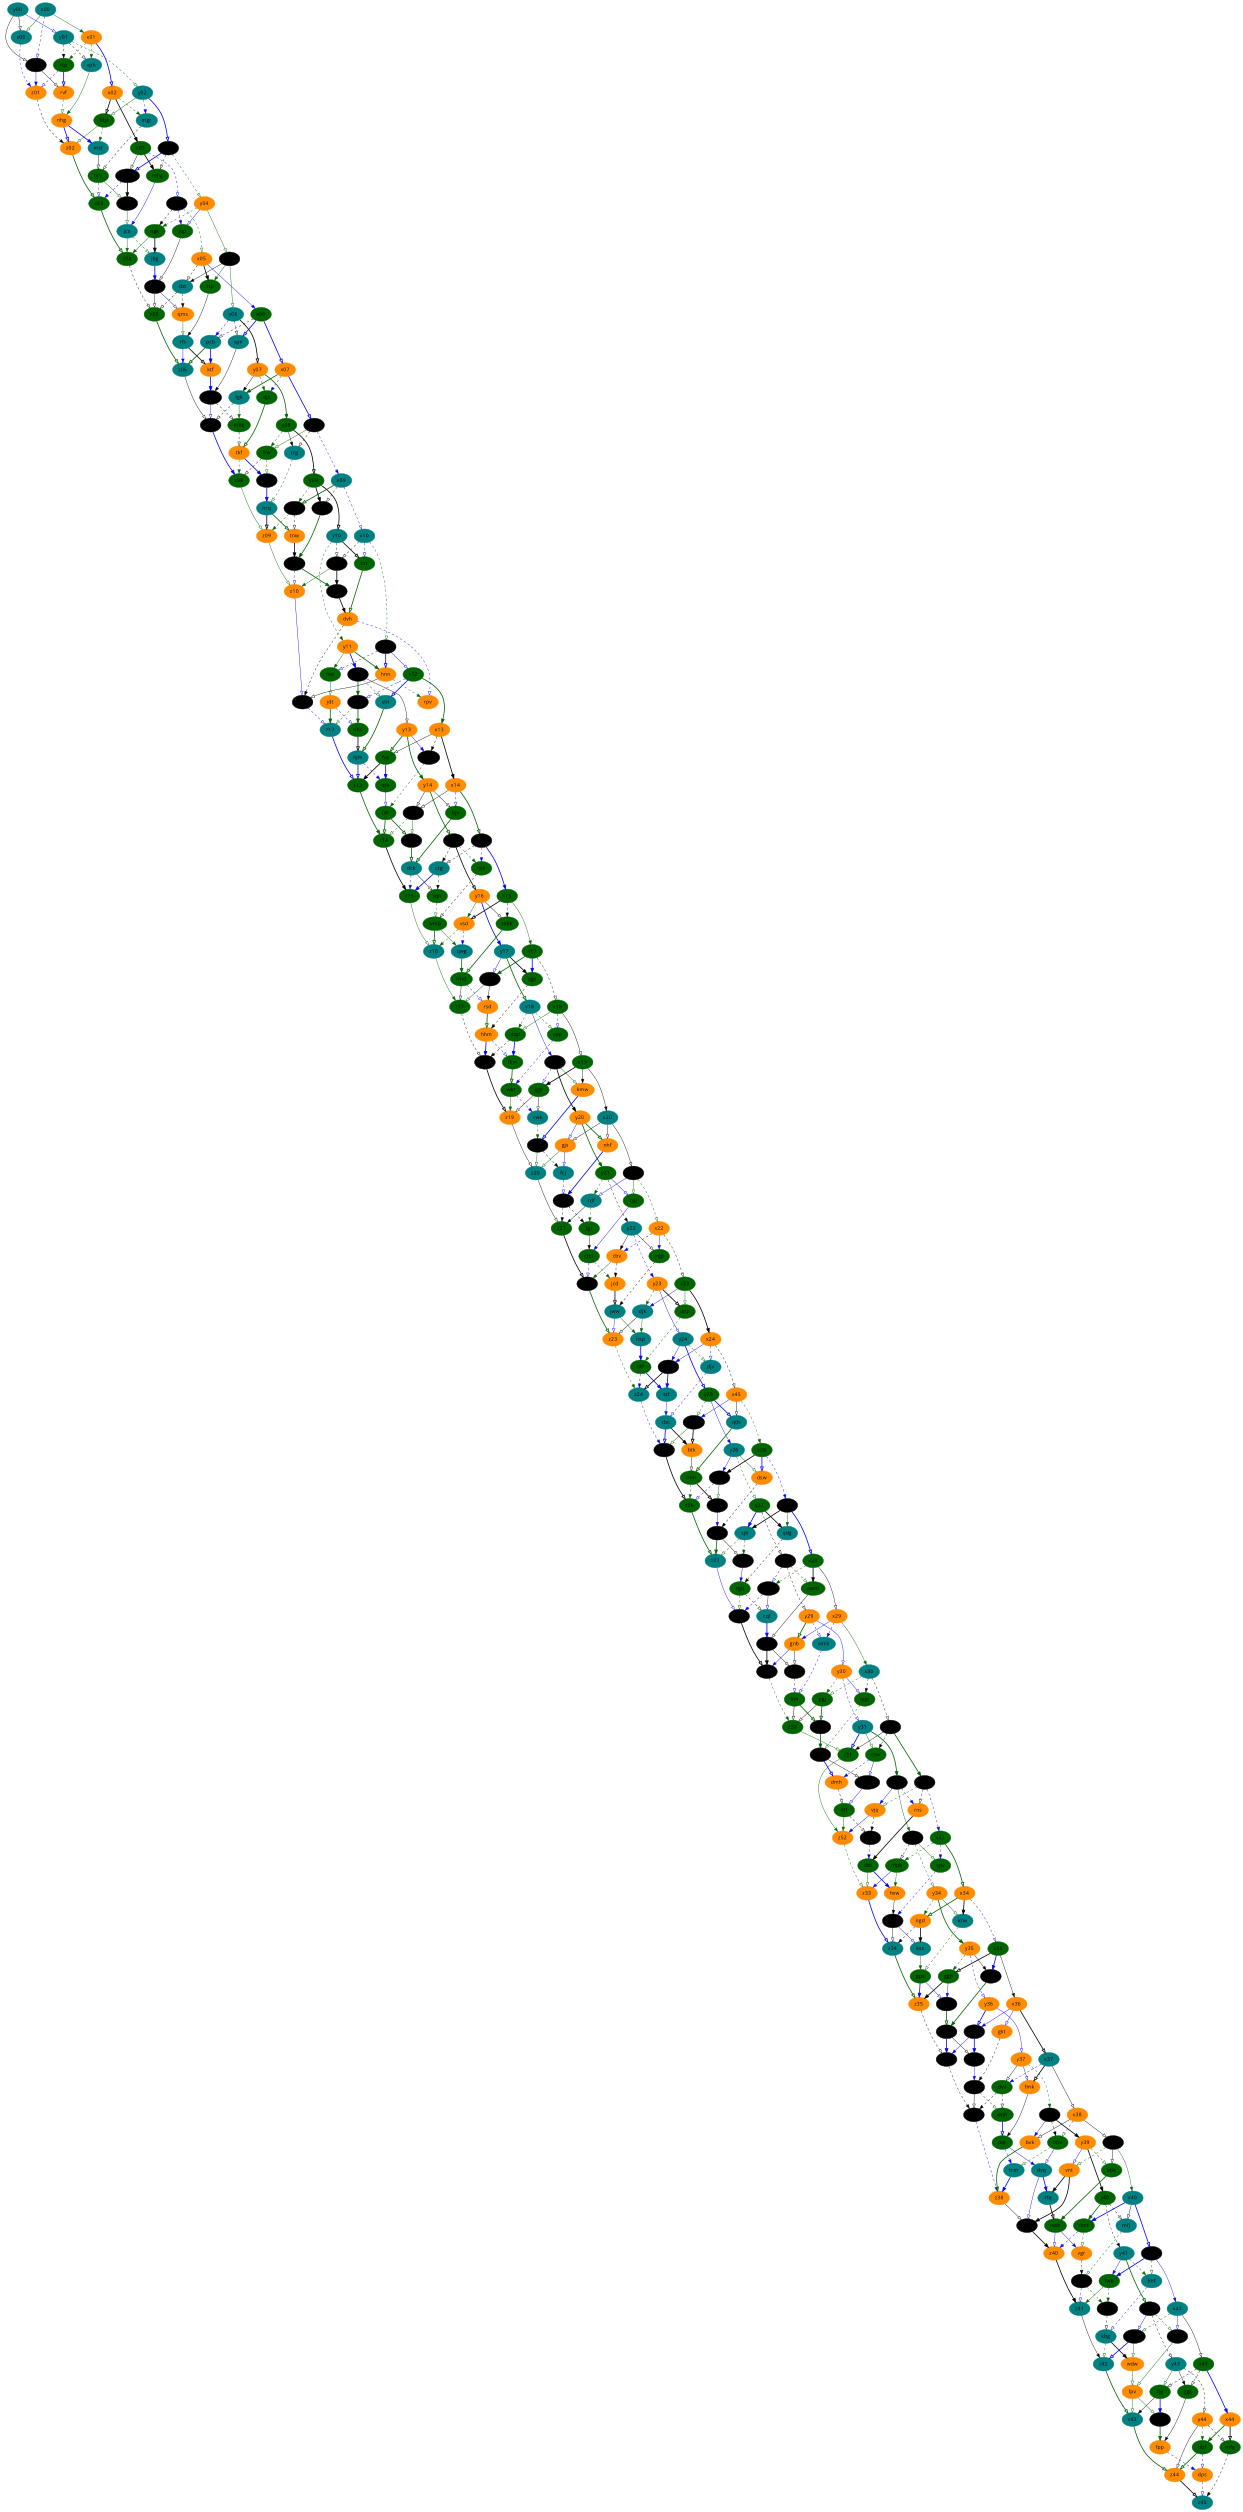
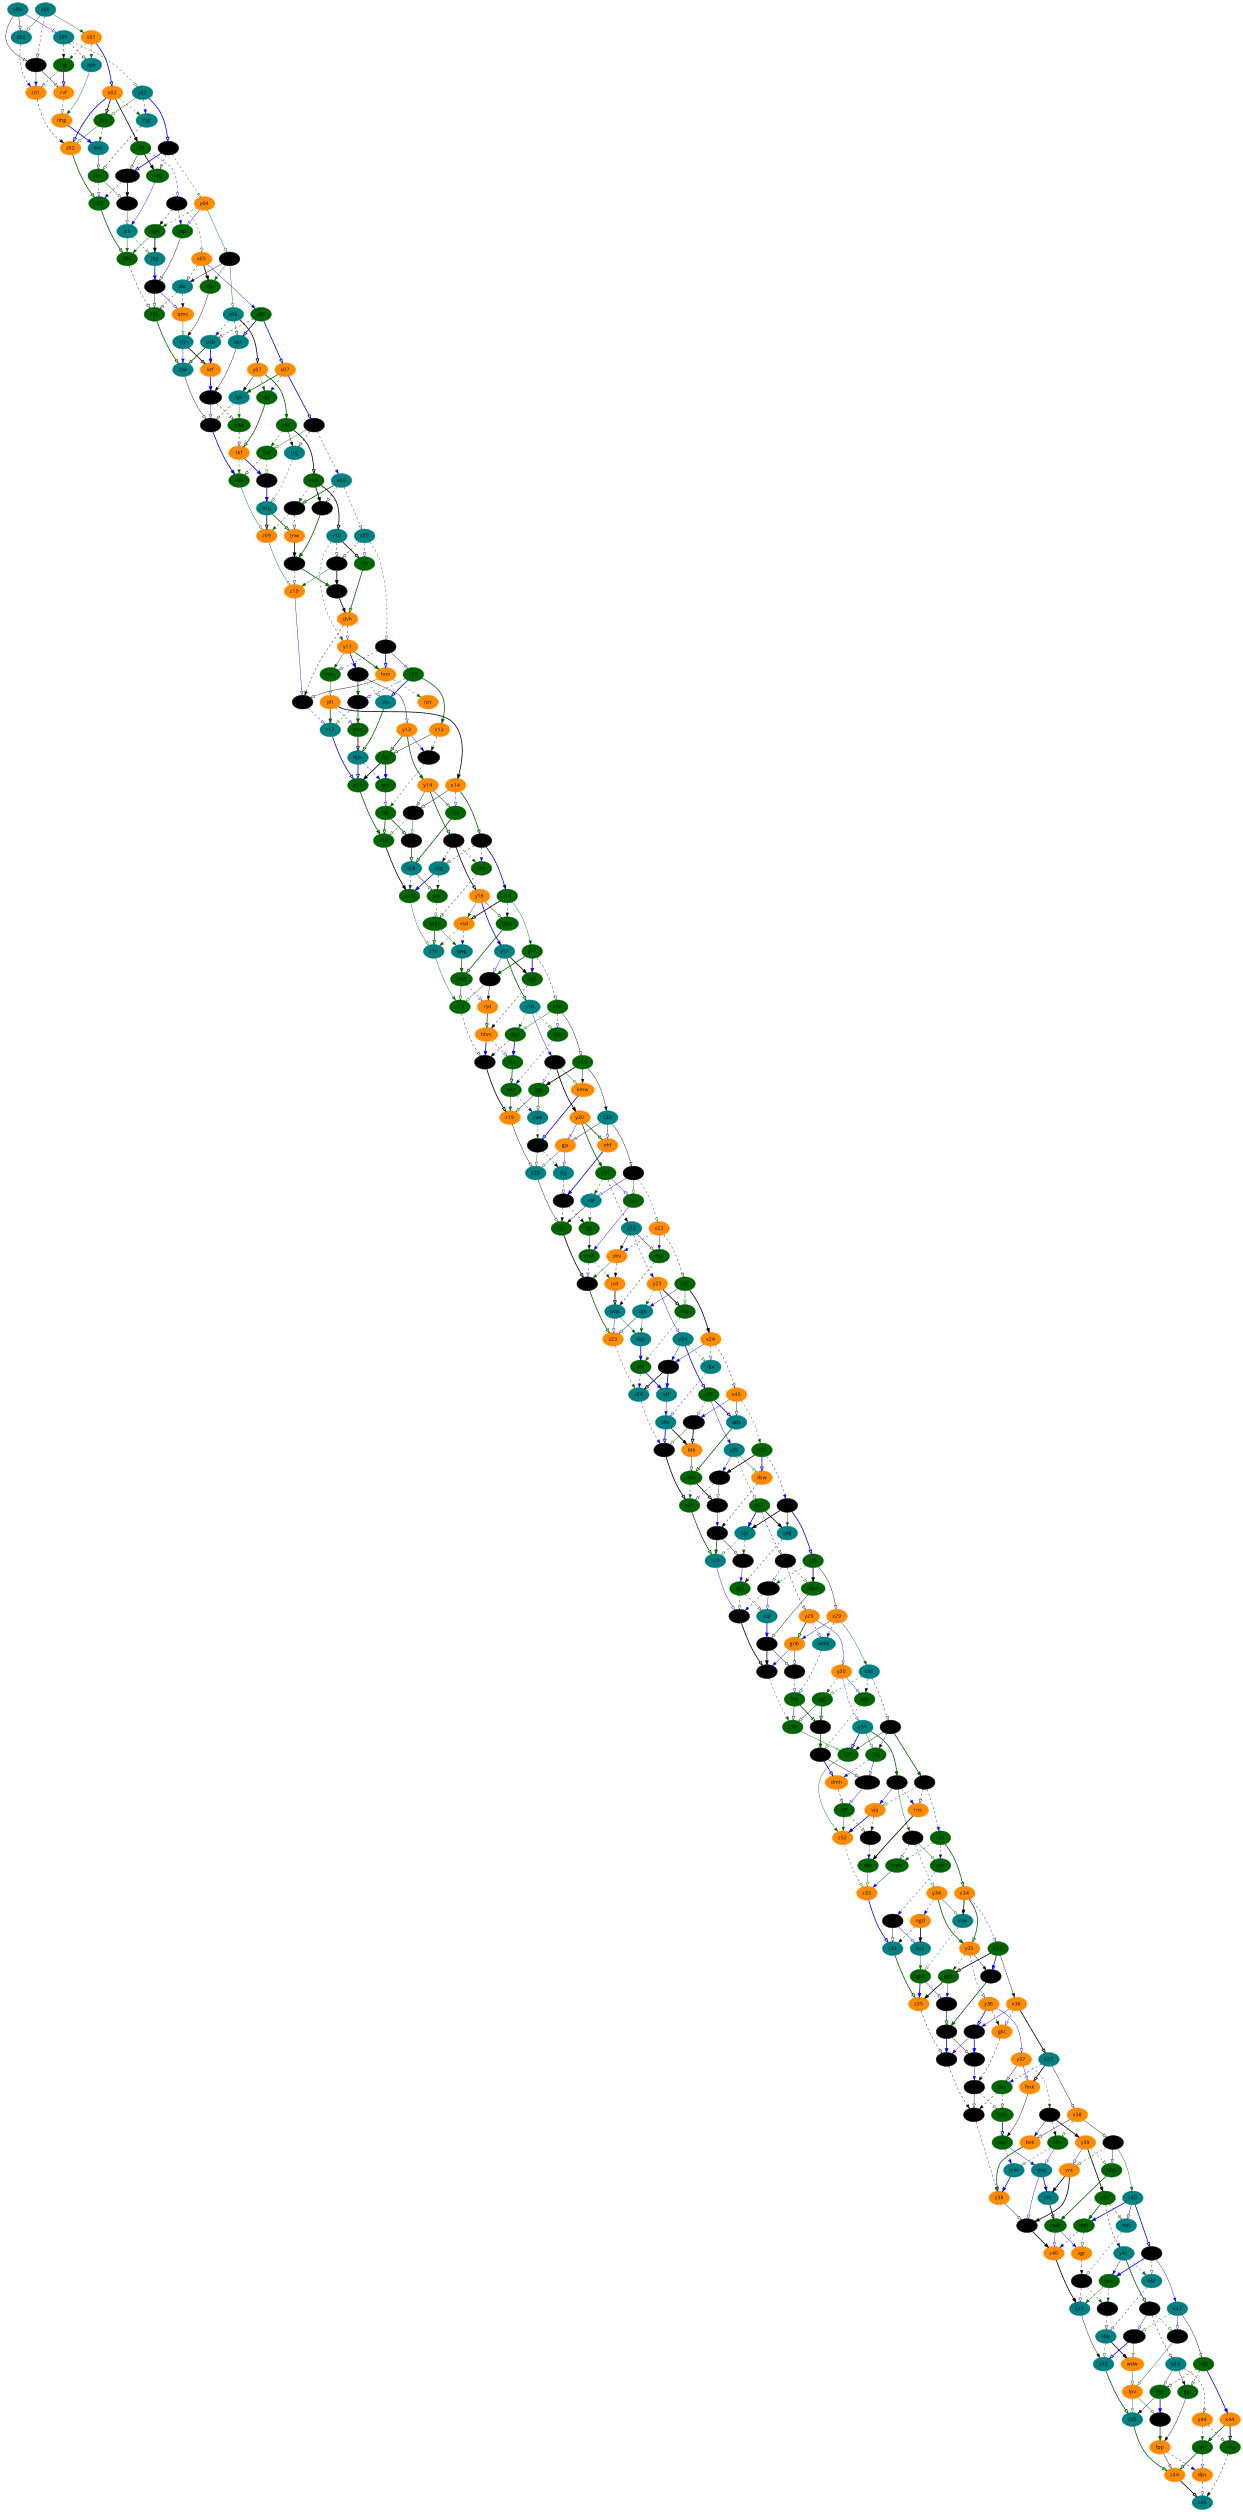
(66, 132) -> (88, 116)
(407, 644) -> (348, 631)
(447, 756) -> (424, 713)
(860, 1823) -> (860, 1823)
(895, 1893) -> none
(930, 1905) -> (930, 1905)
(944, 1906) -> (977, 1918)
(1011, 2015) -> (1011, 2015)
none -> (994, 2016)
(1187, 2444) -> (1166, 2459)
